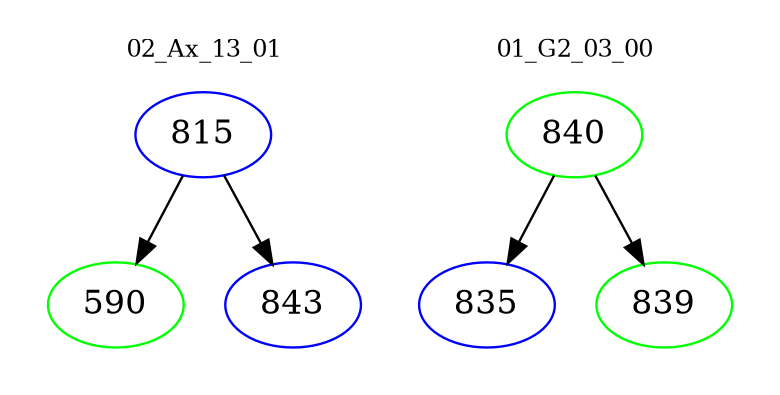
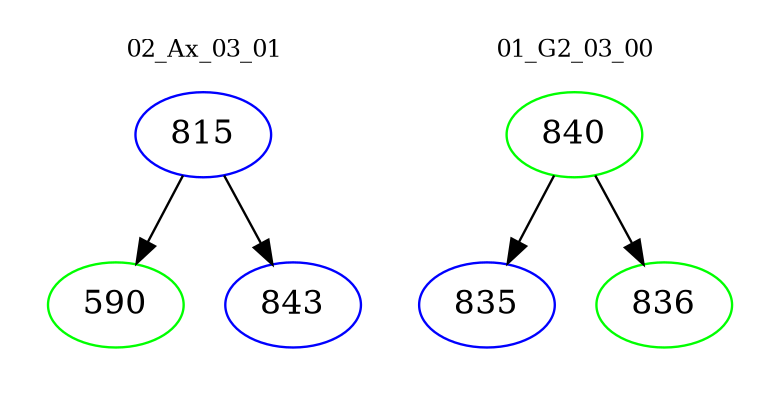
(204, 51) -> (204, 51)
(664, 305) -> (664, 305)
